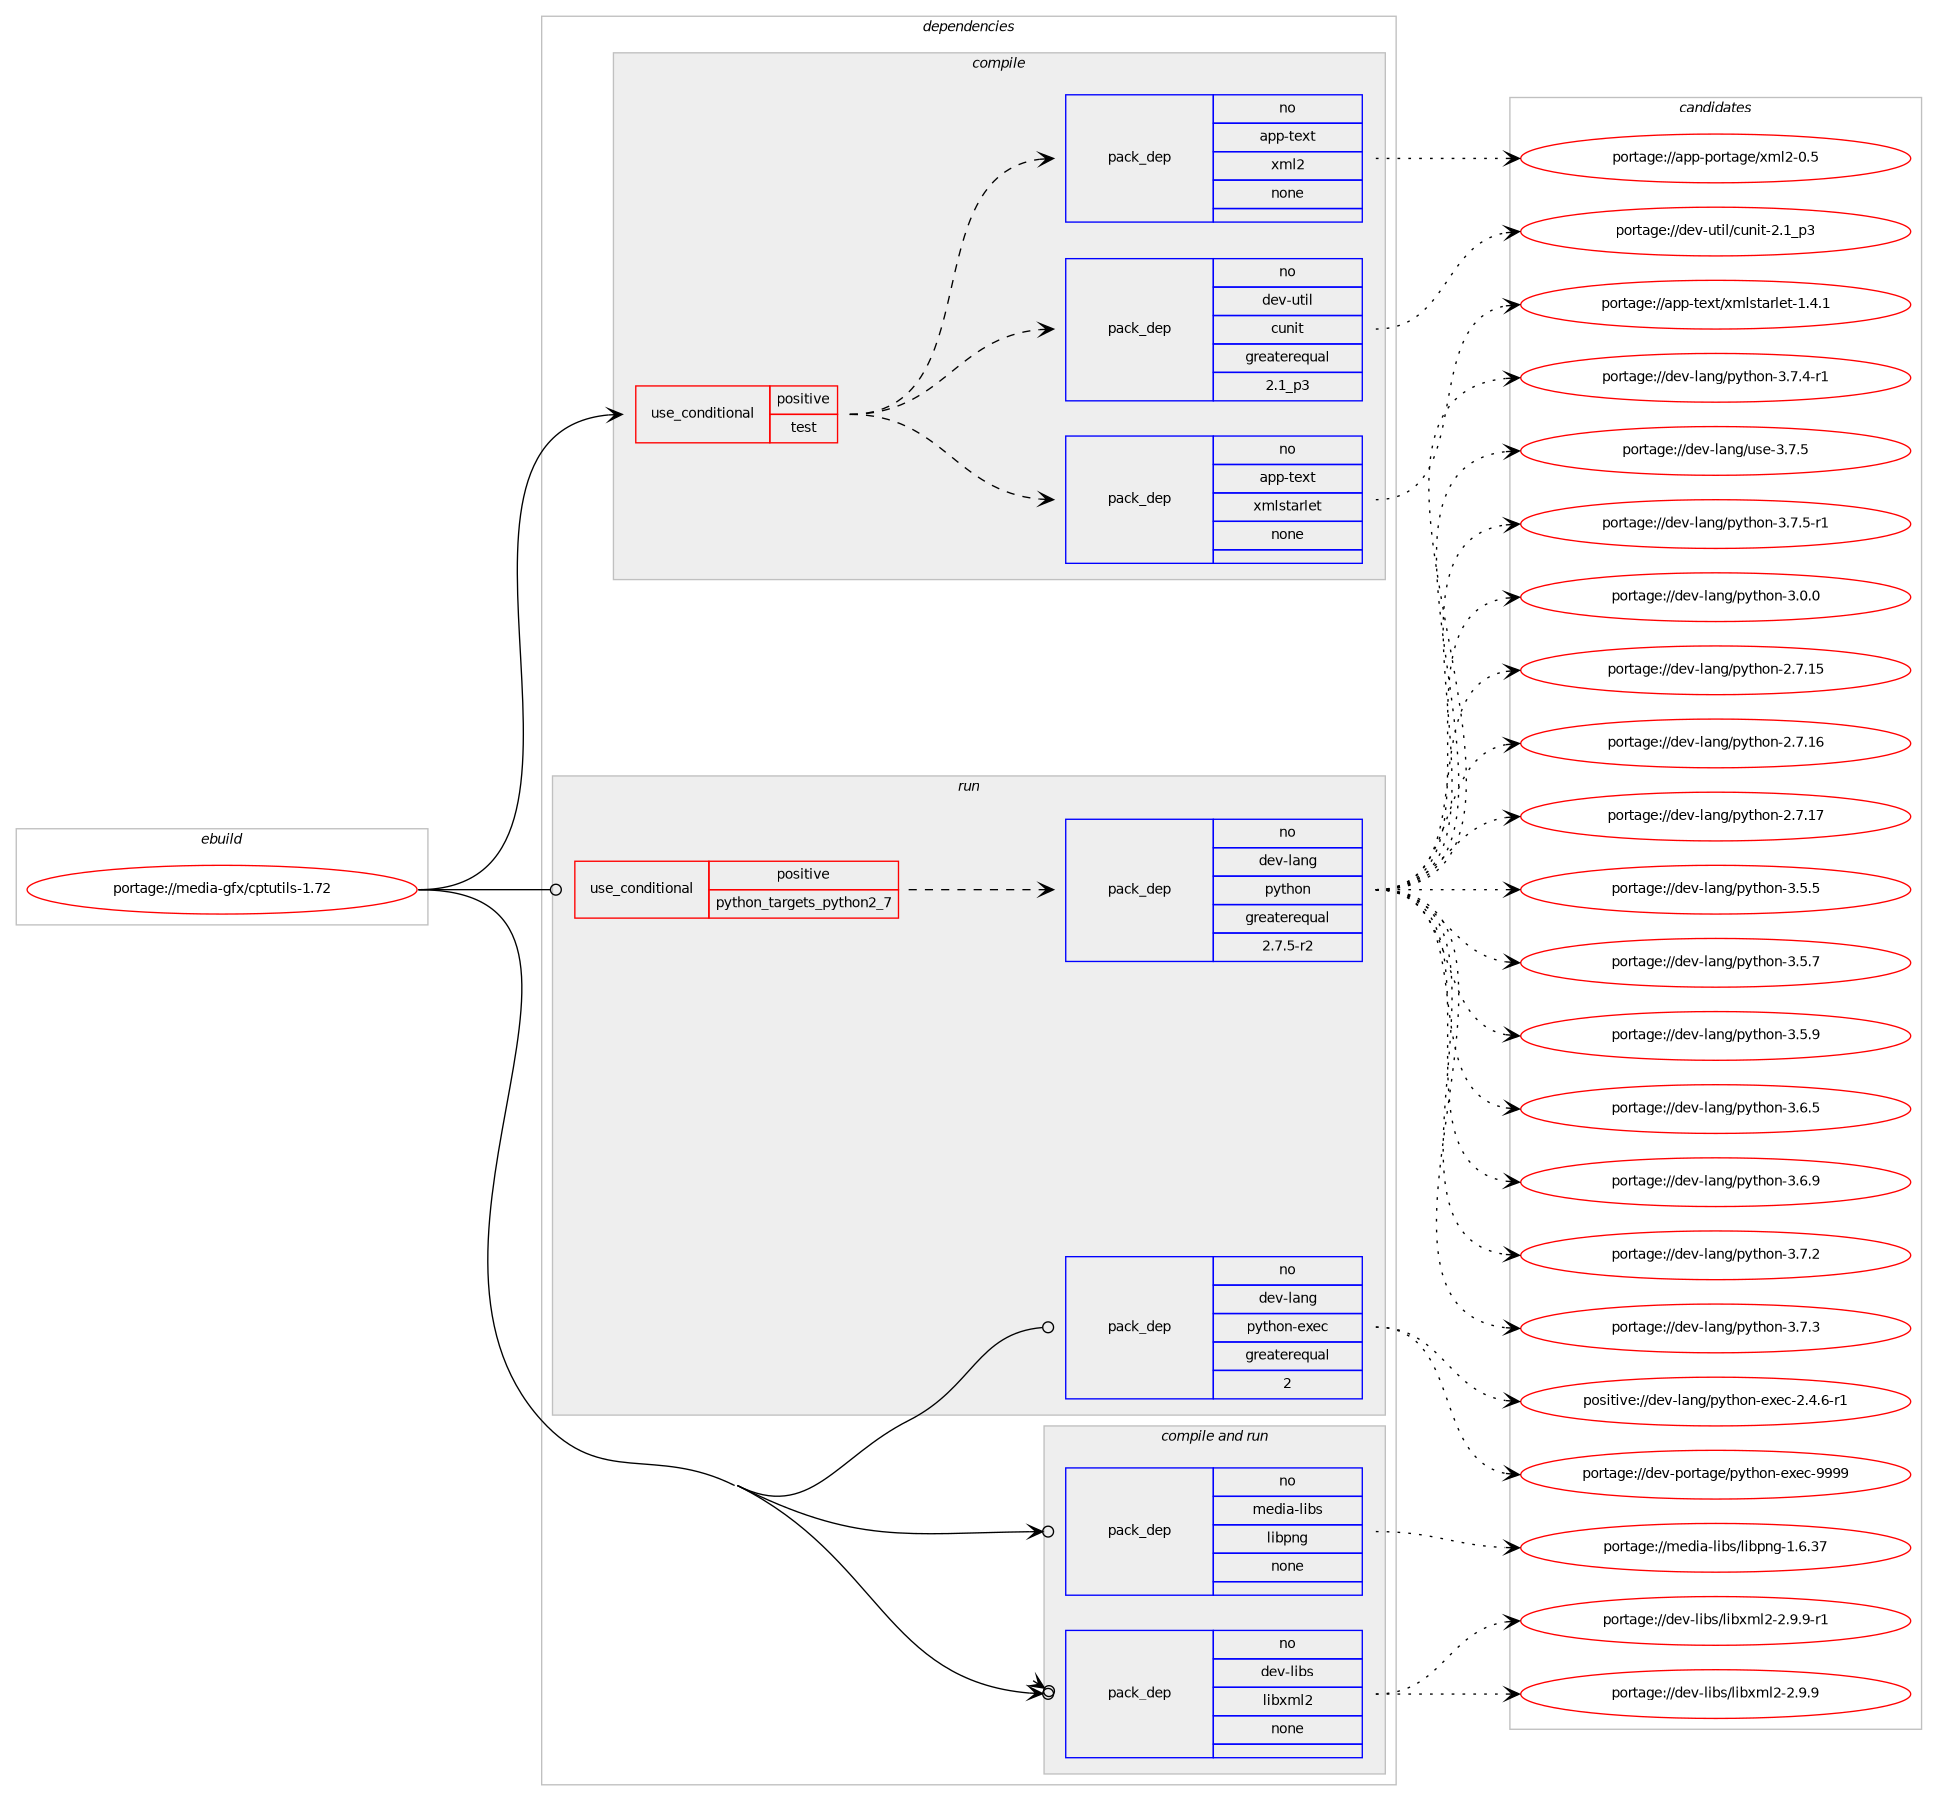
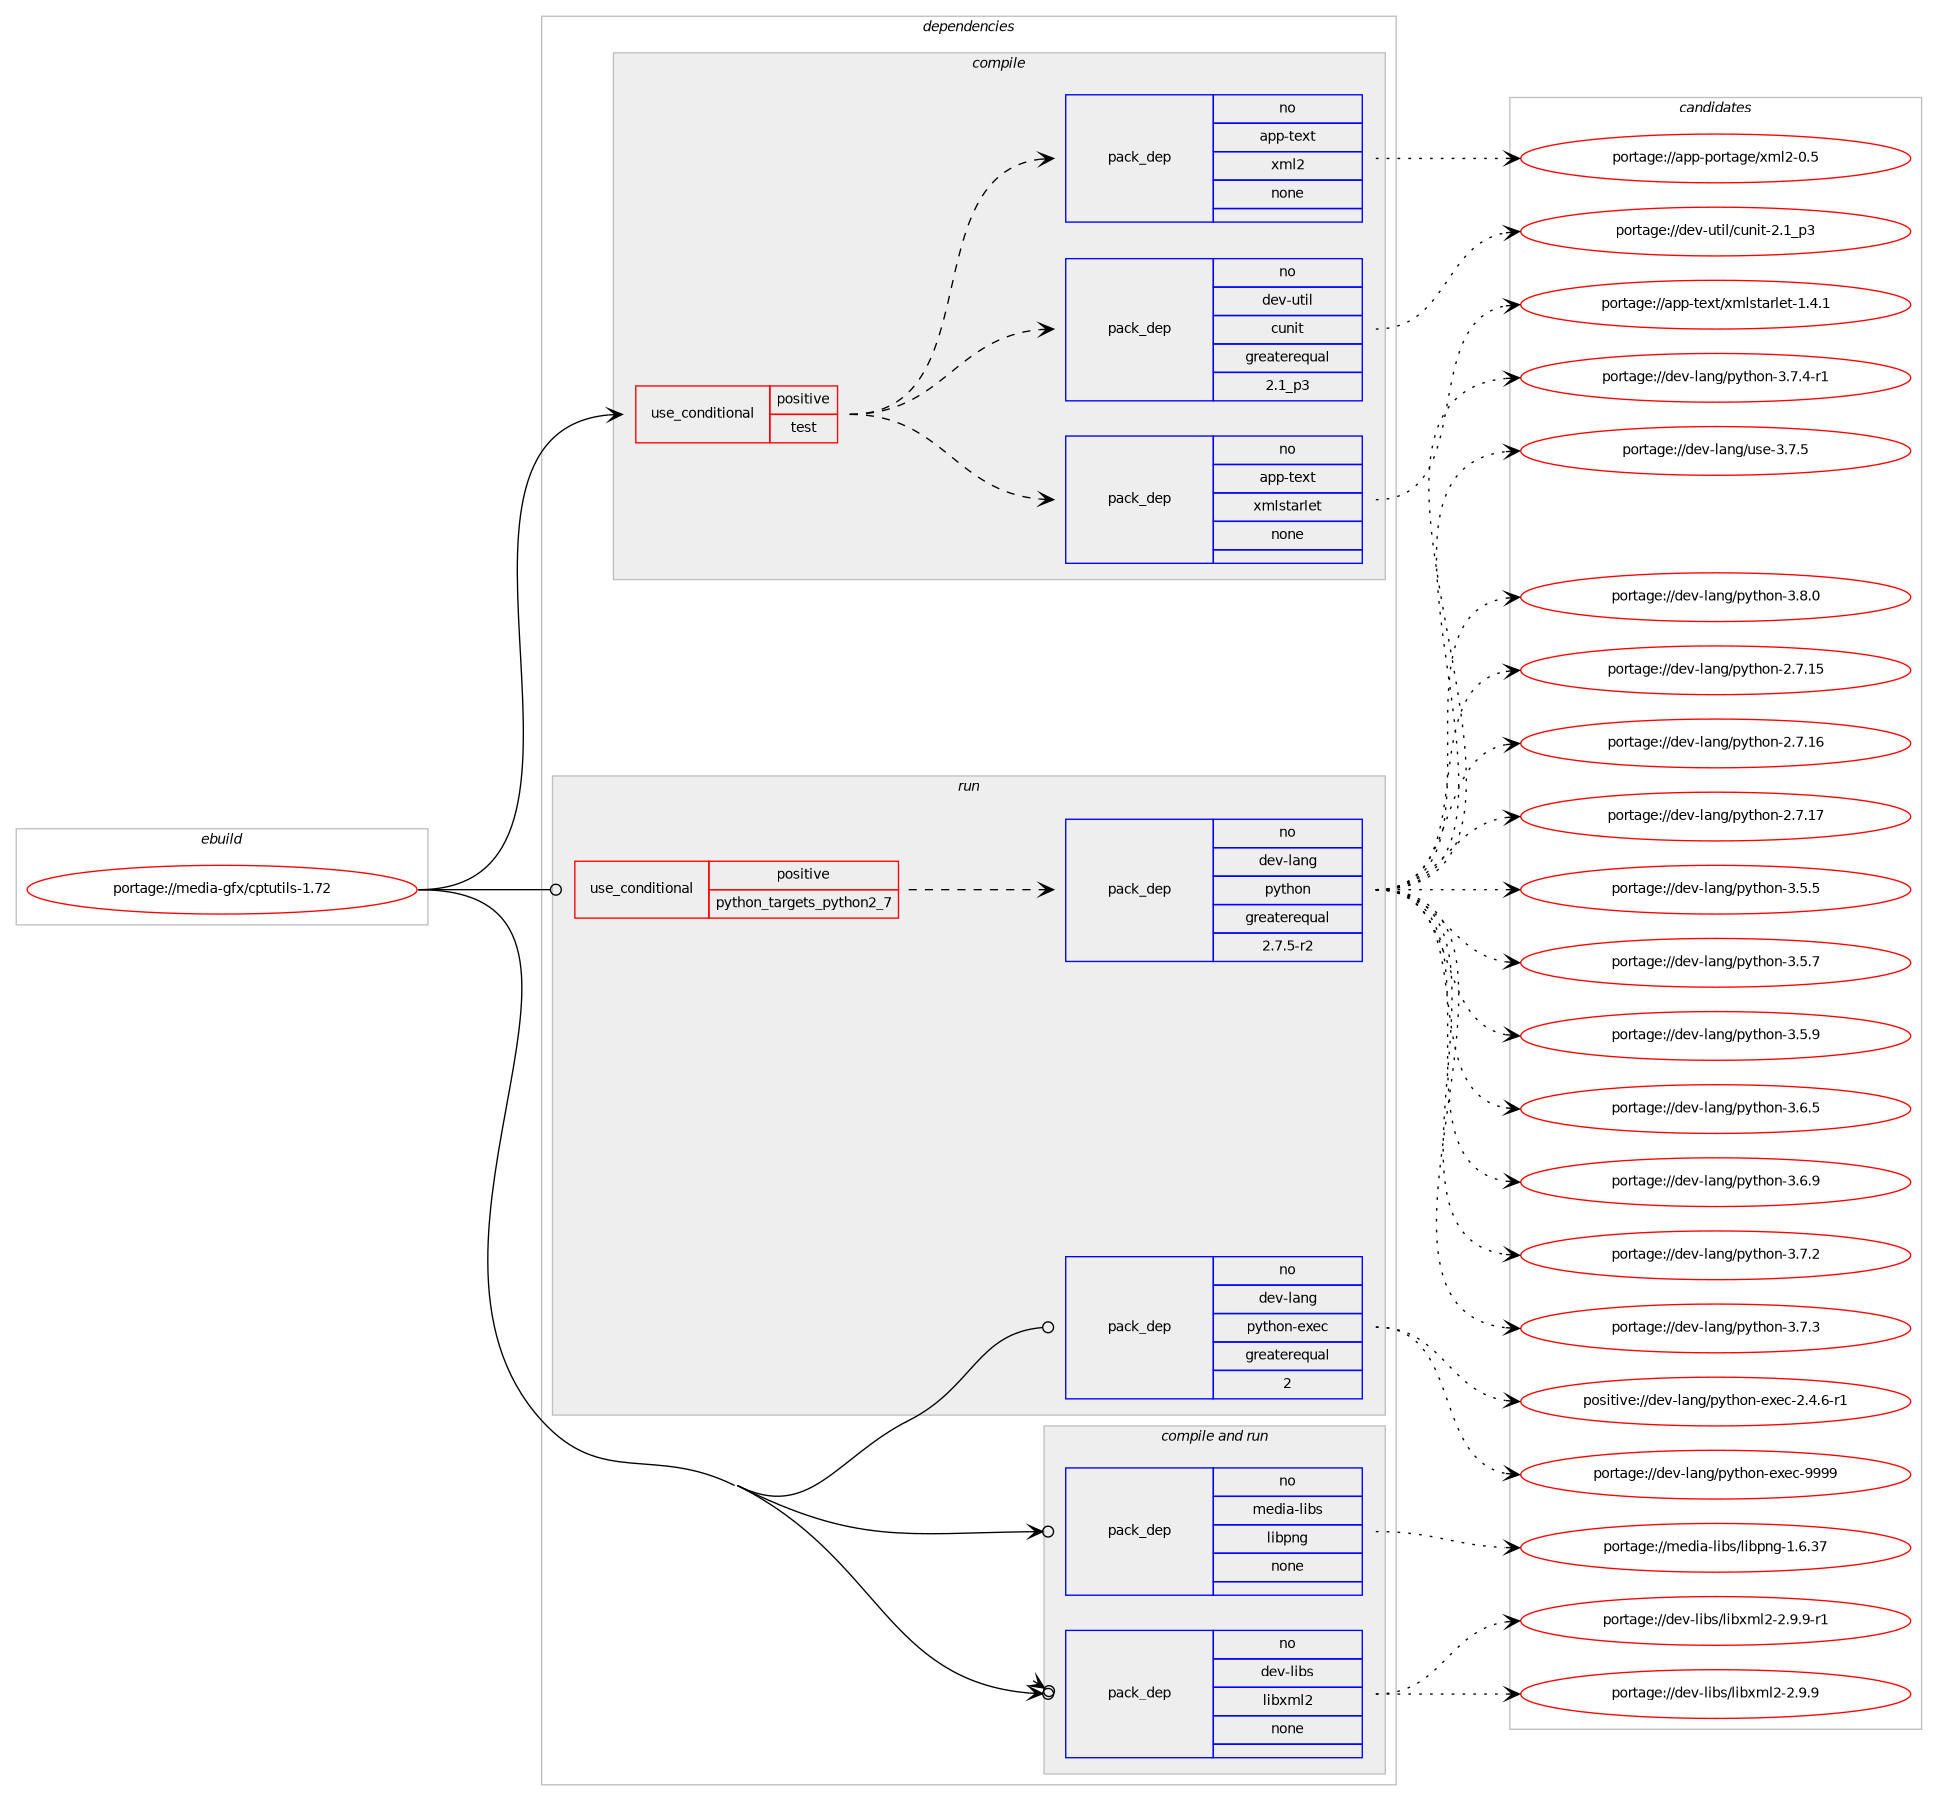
(1716, 524) -> none
(1716, 597) -> (1716, 597)
(1716, 1475) -> (1716, 1475)
